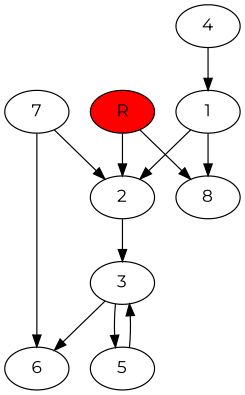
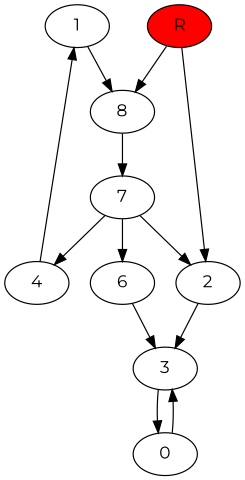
none -> (122, 149)
(171, 149) -> none
none -> (84, 236)
(84, 321) -> (141, 320)
(122, 369) -> (165, 454)
